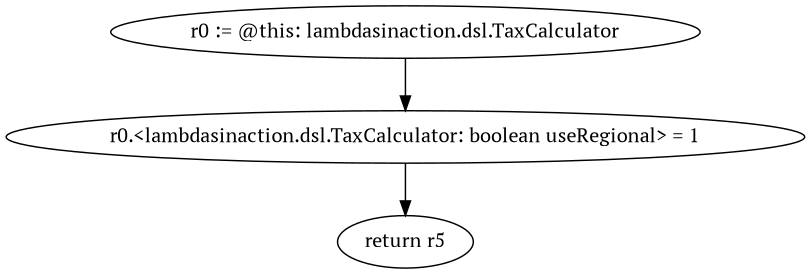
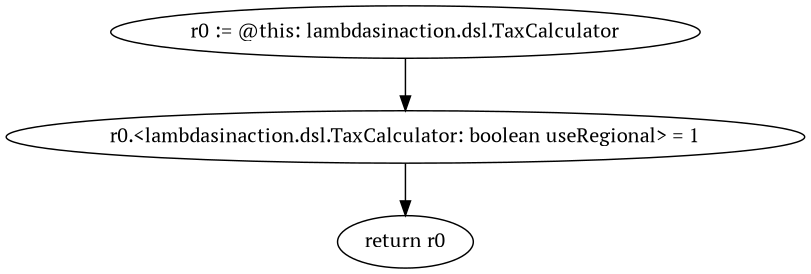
(405, 242) -> (405, 242)
